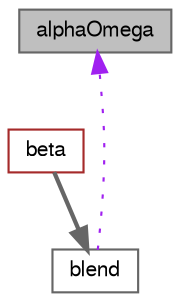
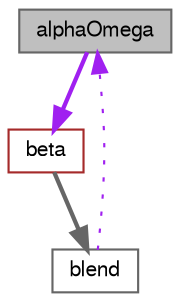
none -> (75, 81)
